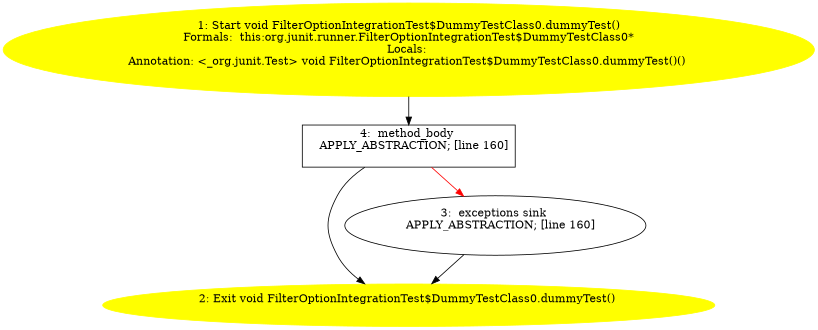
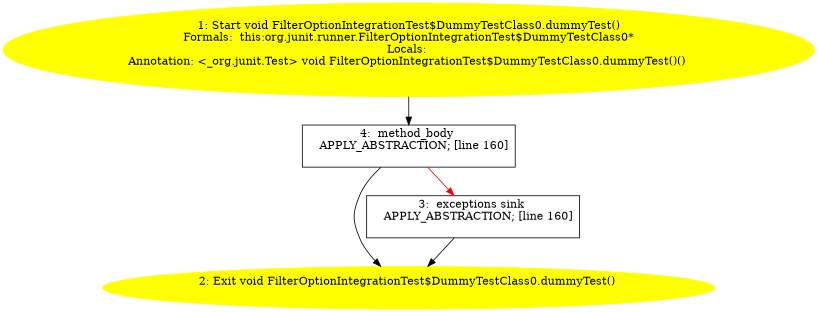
(495, 226) -> (473, 217)
